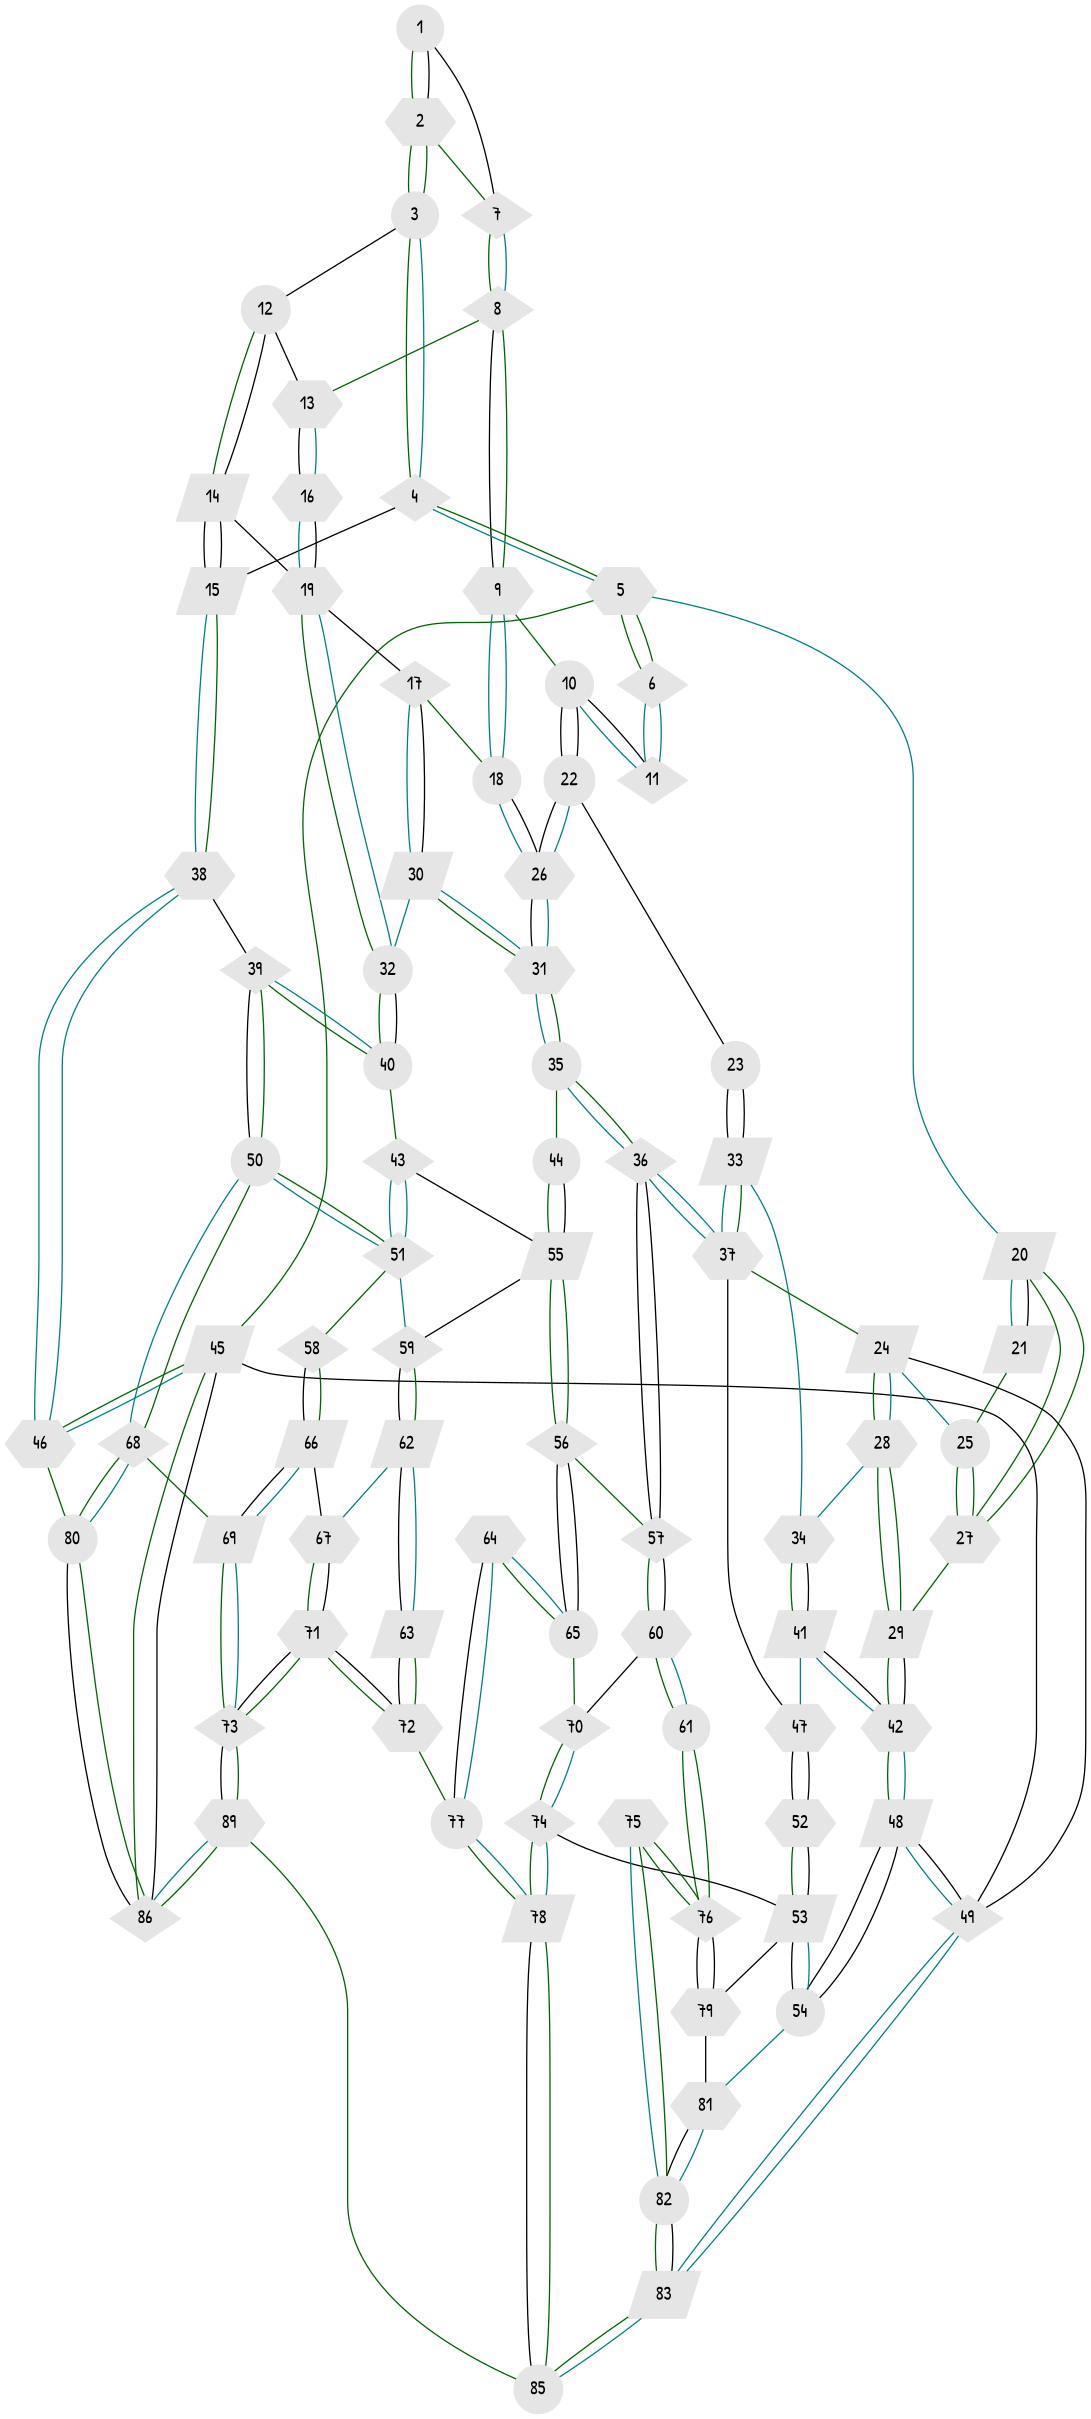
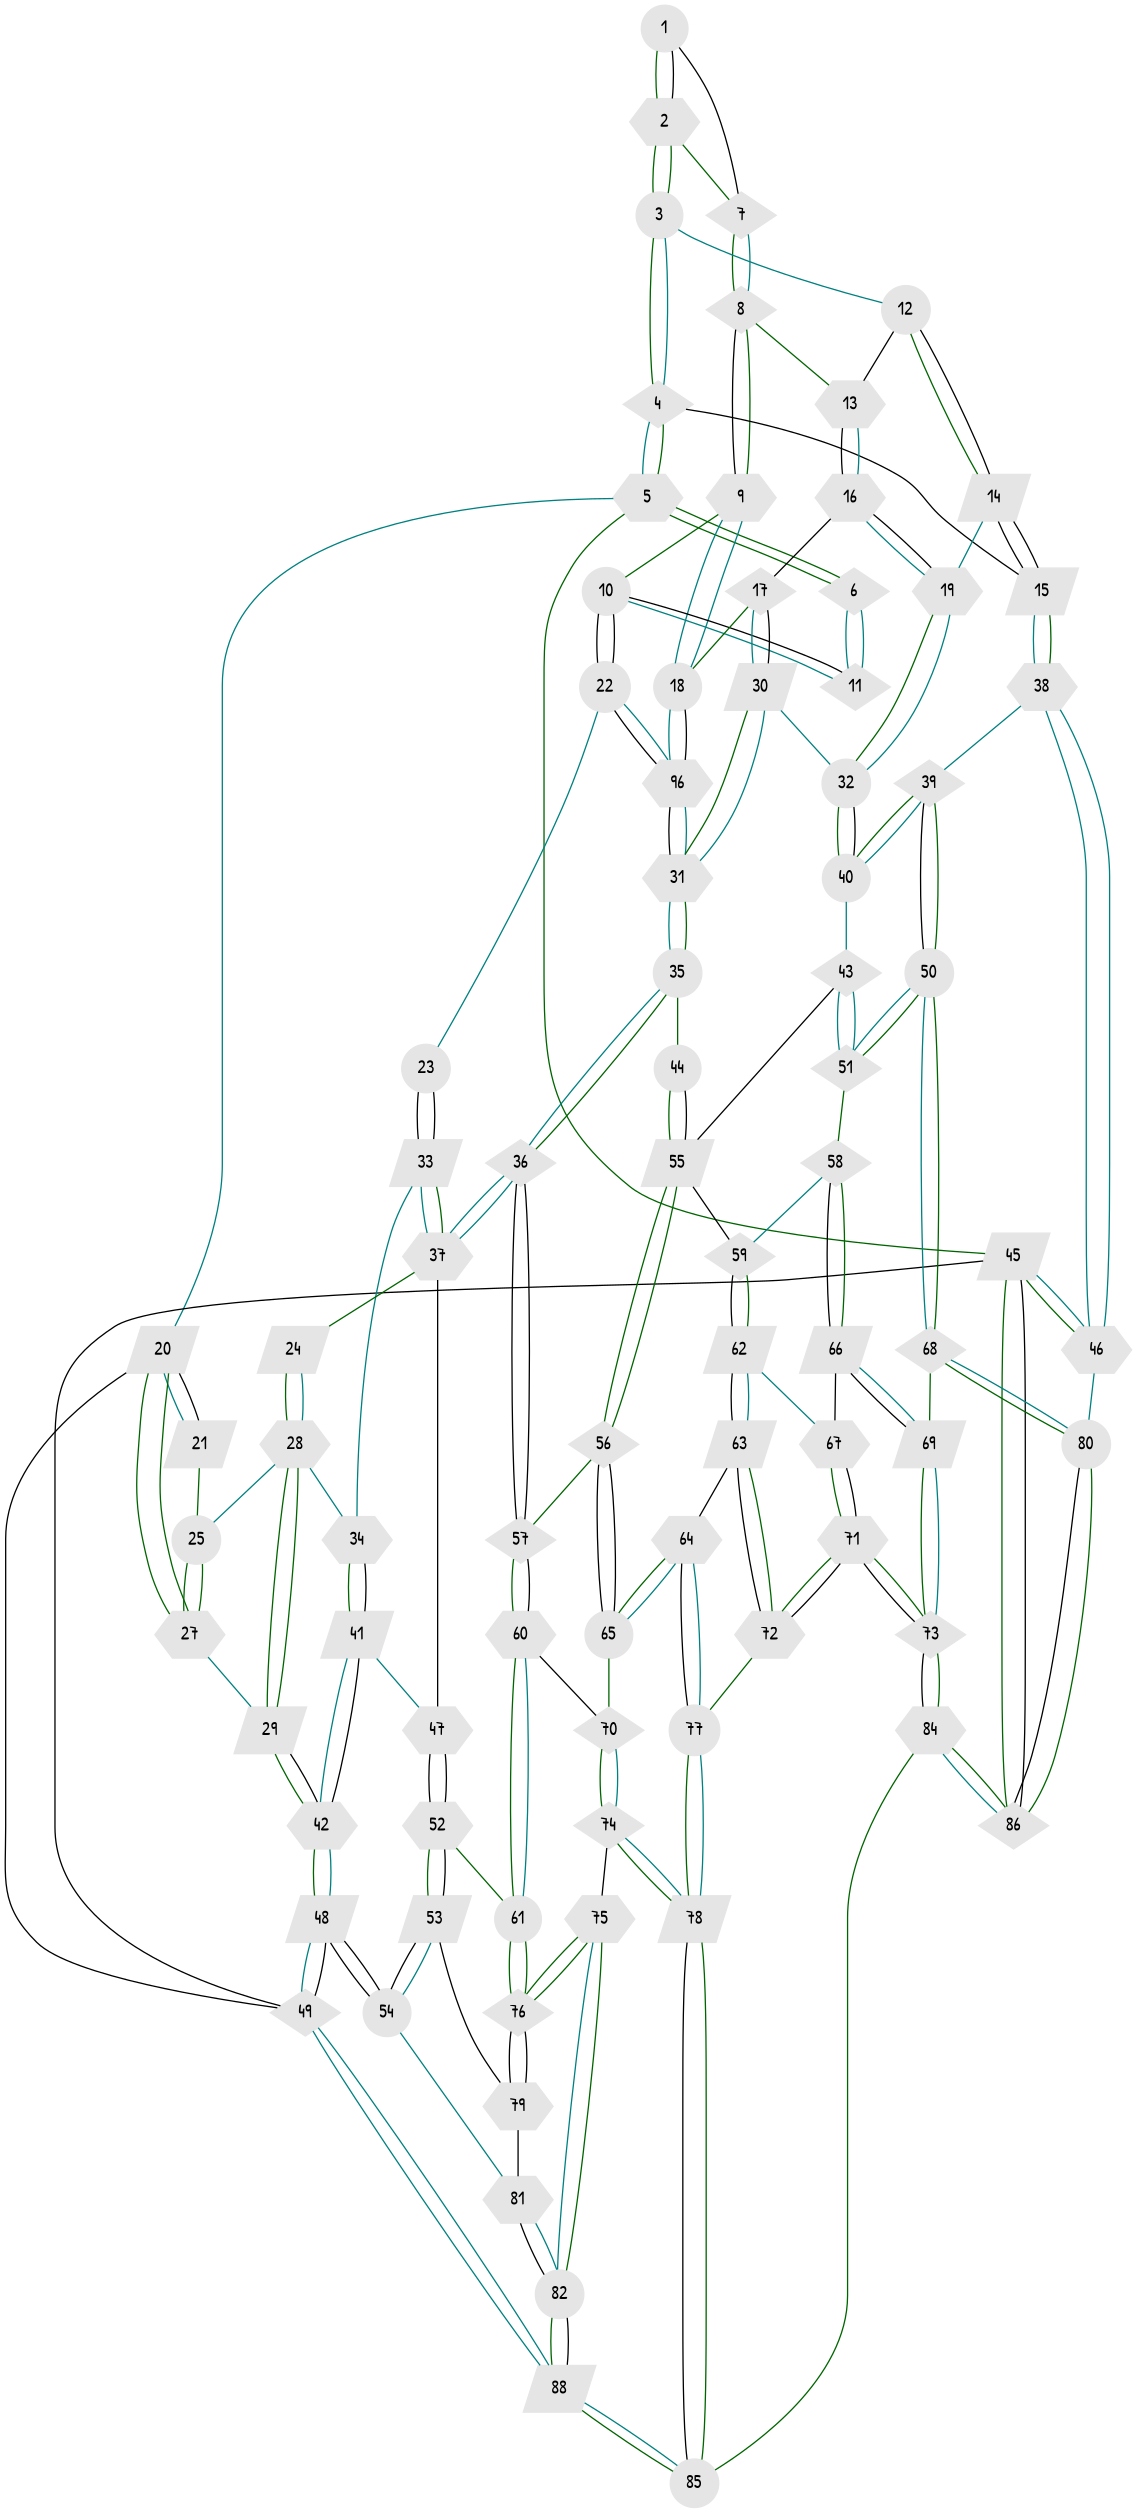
(341, 262) -> (778, 272)
(261, 545) -> (968, 549)
(364, 641) -> (802, 548)
(540, 876) -> (678, 784)
(653, 924) -> (527, 883)
(230, 926) -> (983, 738)
(393, 1114) -> (846, 926)
(403, 1303) -> (788, 1210)
(919, 1391) -> (244, 1493)
(56, 1492) -> (1092, 1397)
none -> (713, 1492)
(931, 1587) -> (230, 1682)
(1086, 1599) -> (6, 1764)
(230, 1823) -> (931, 1730)
(621, 1861) -> (604, 1872)
none -> (480, 1874)
(664, 2295) -> (560, 2389)
